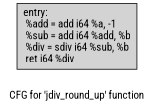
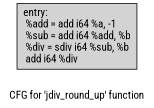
(49, 59) -> (51, 59)
